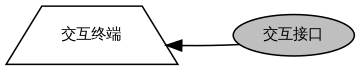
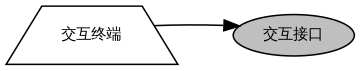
(211, 45) -> (189, 25)
